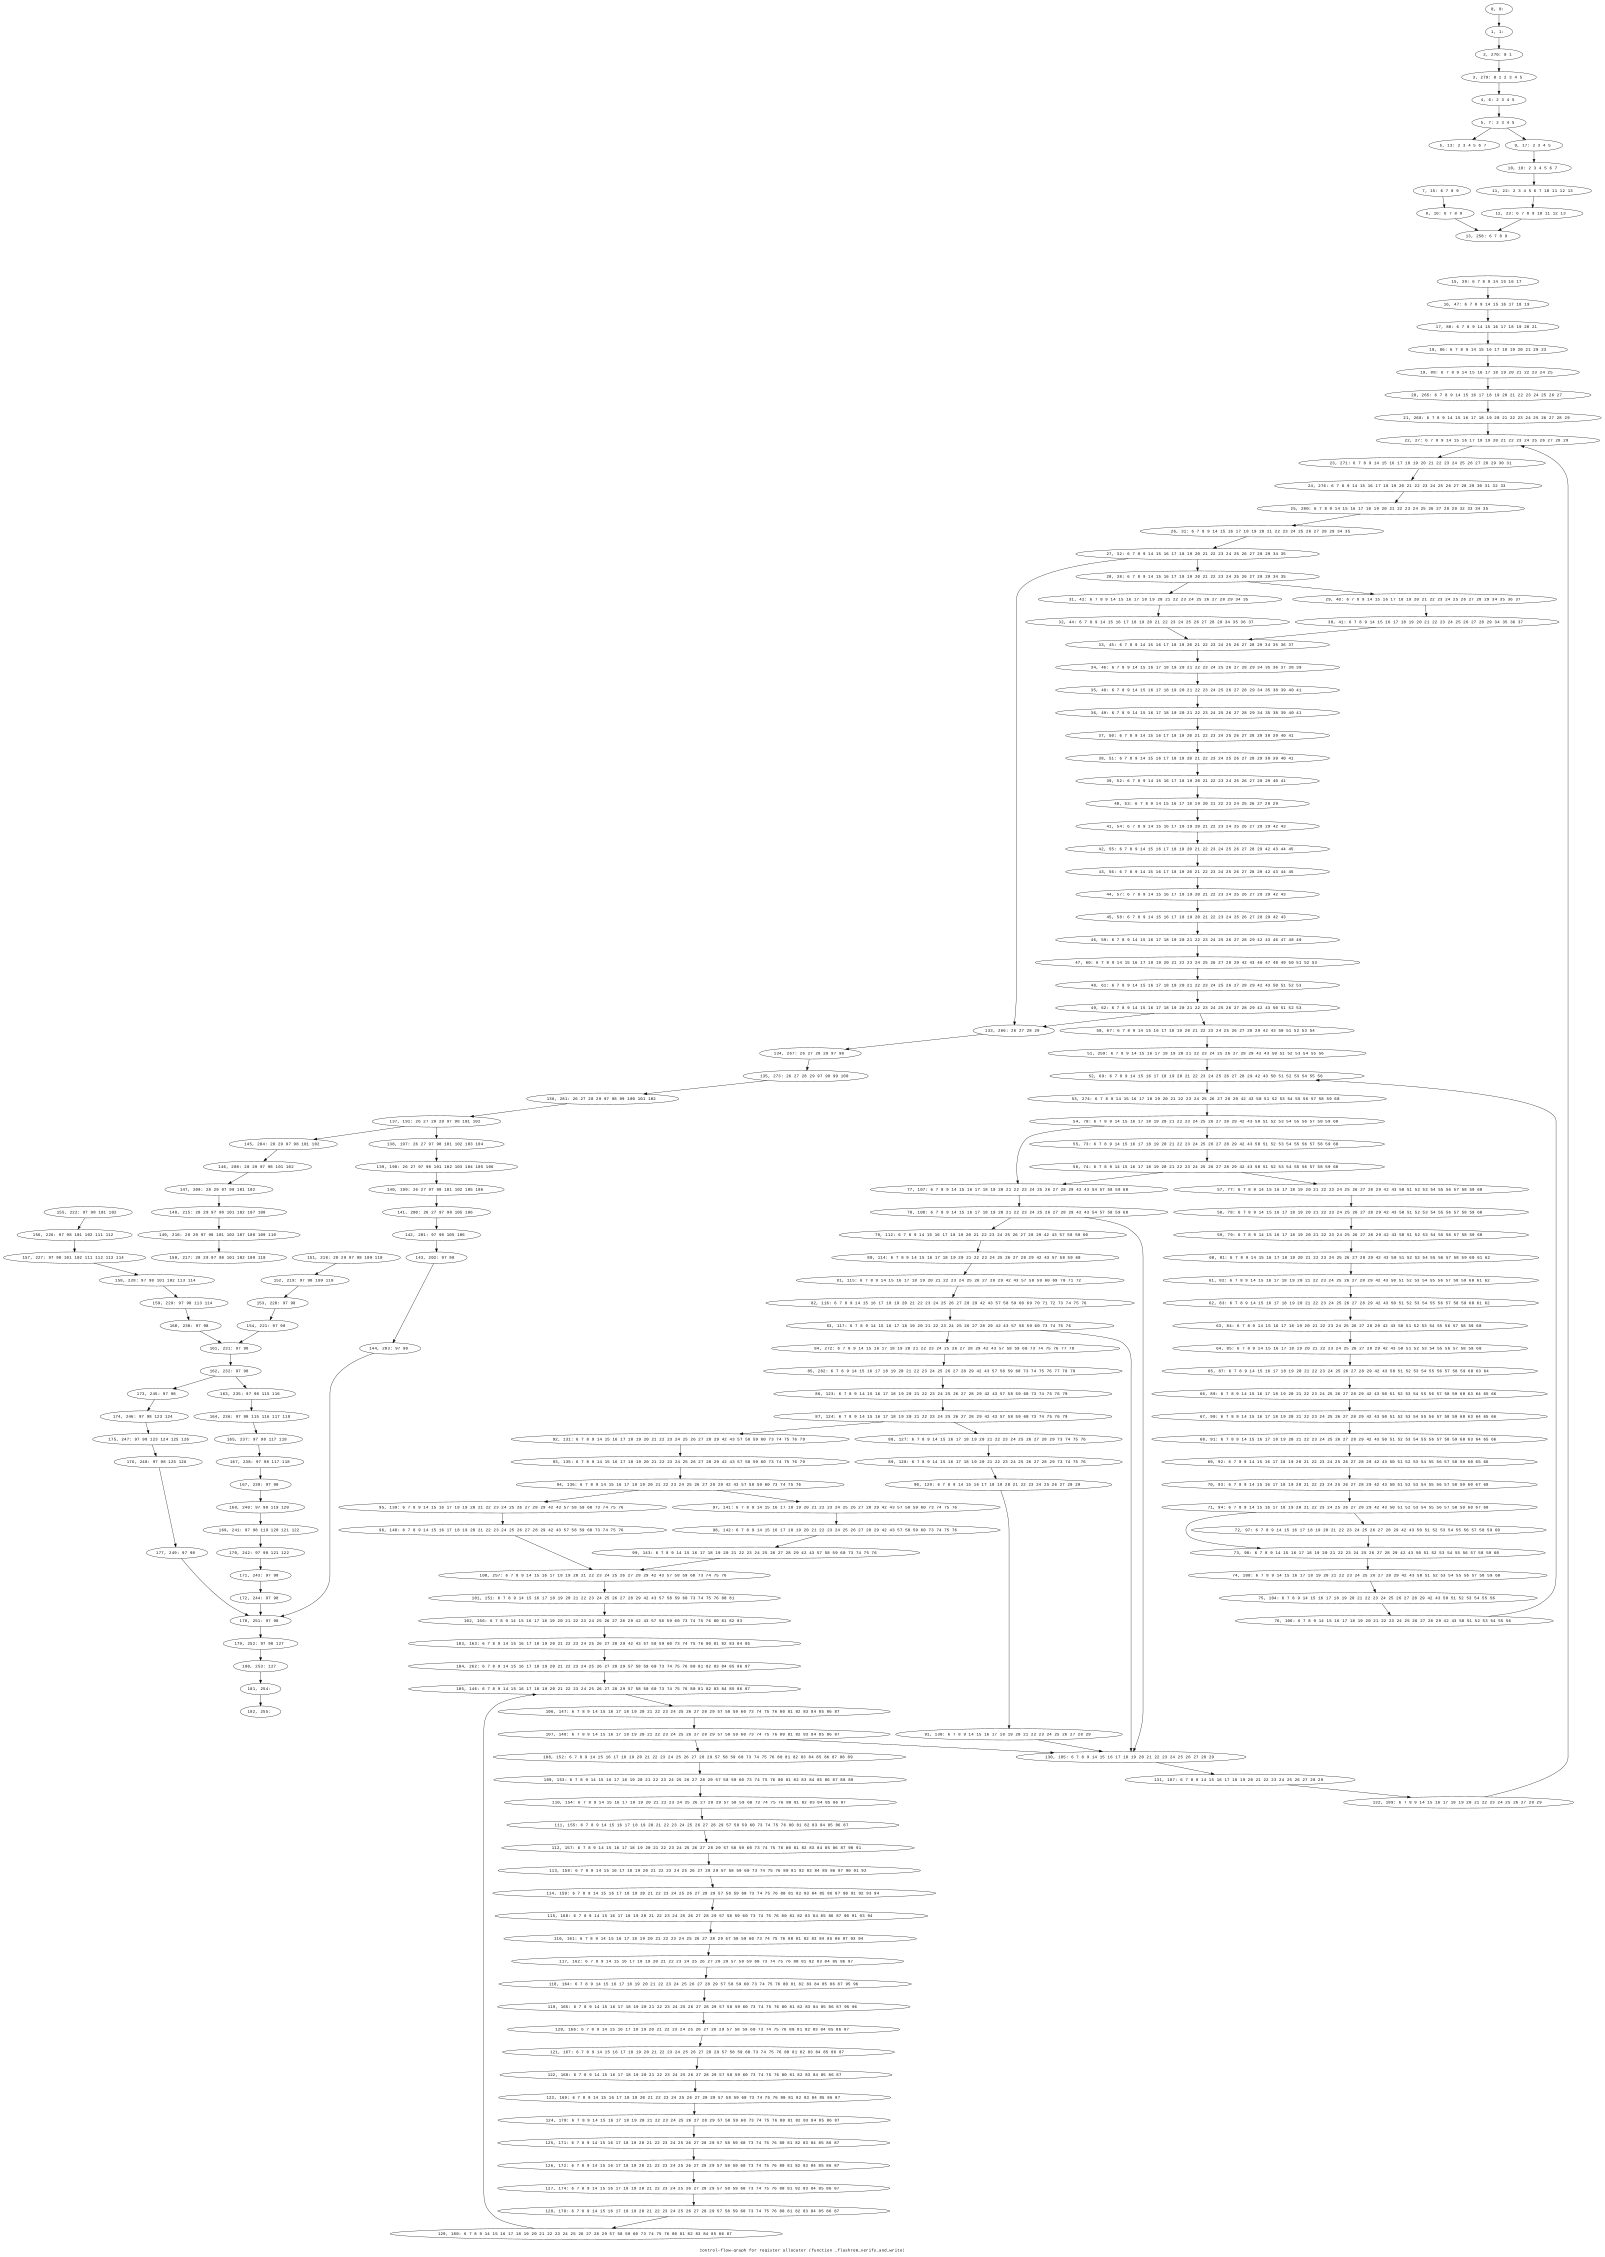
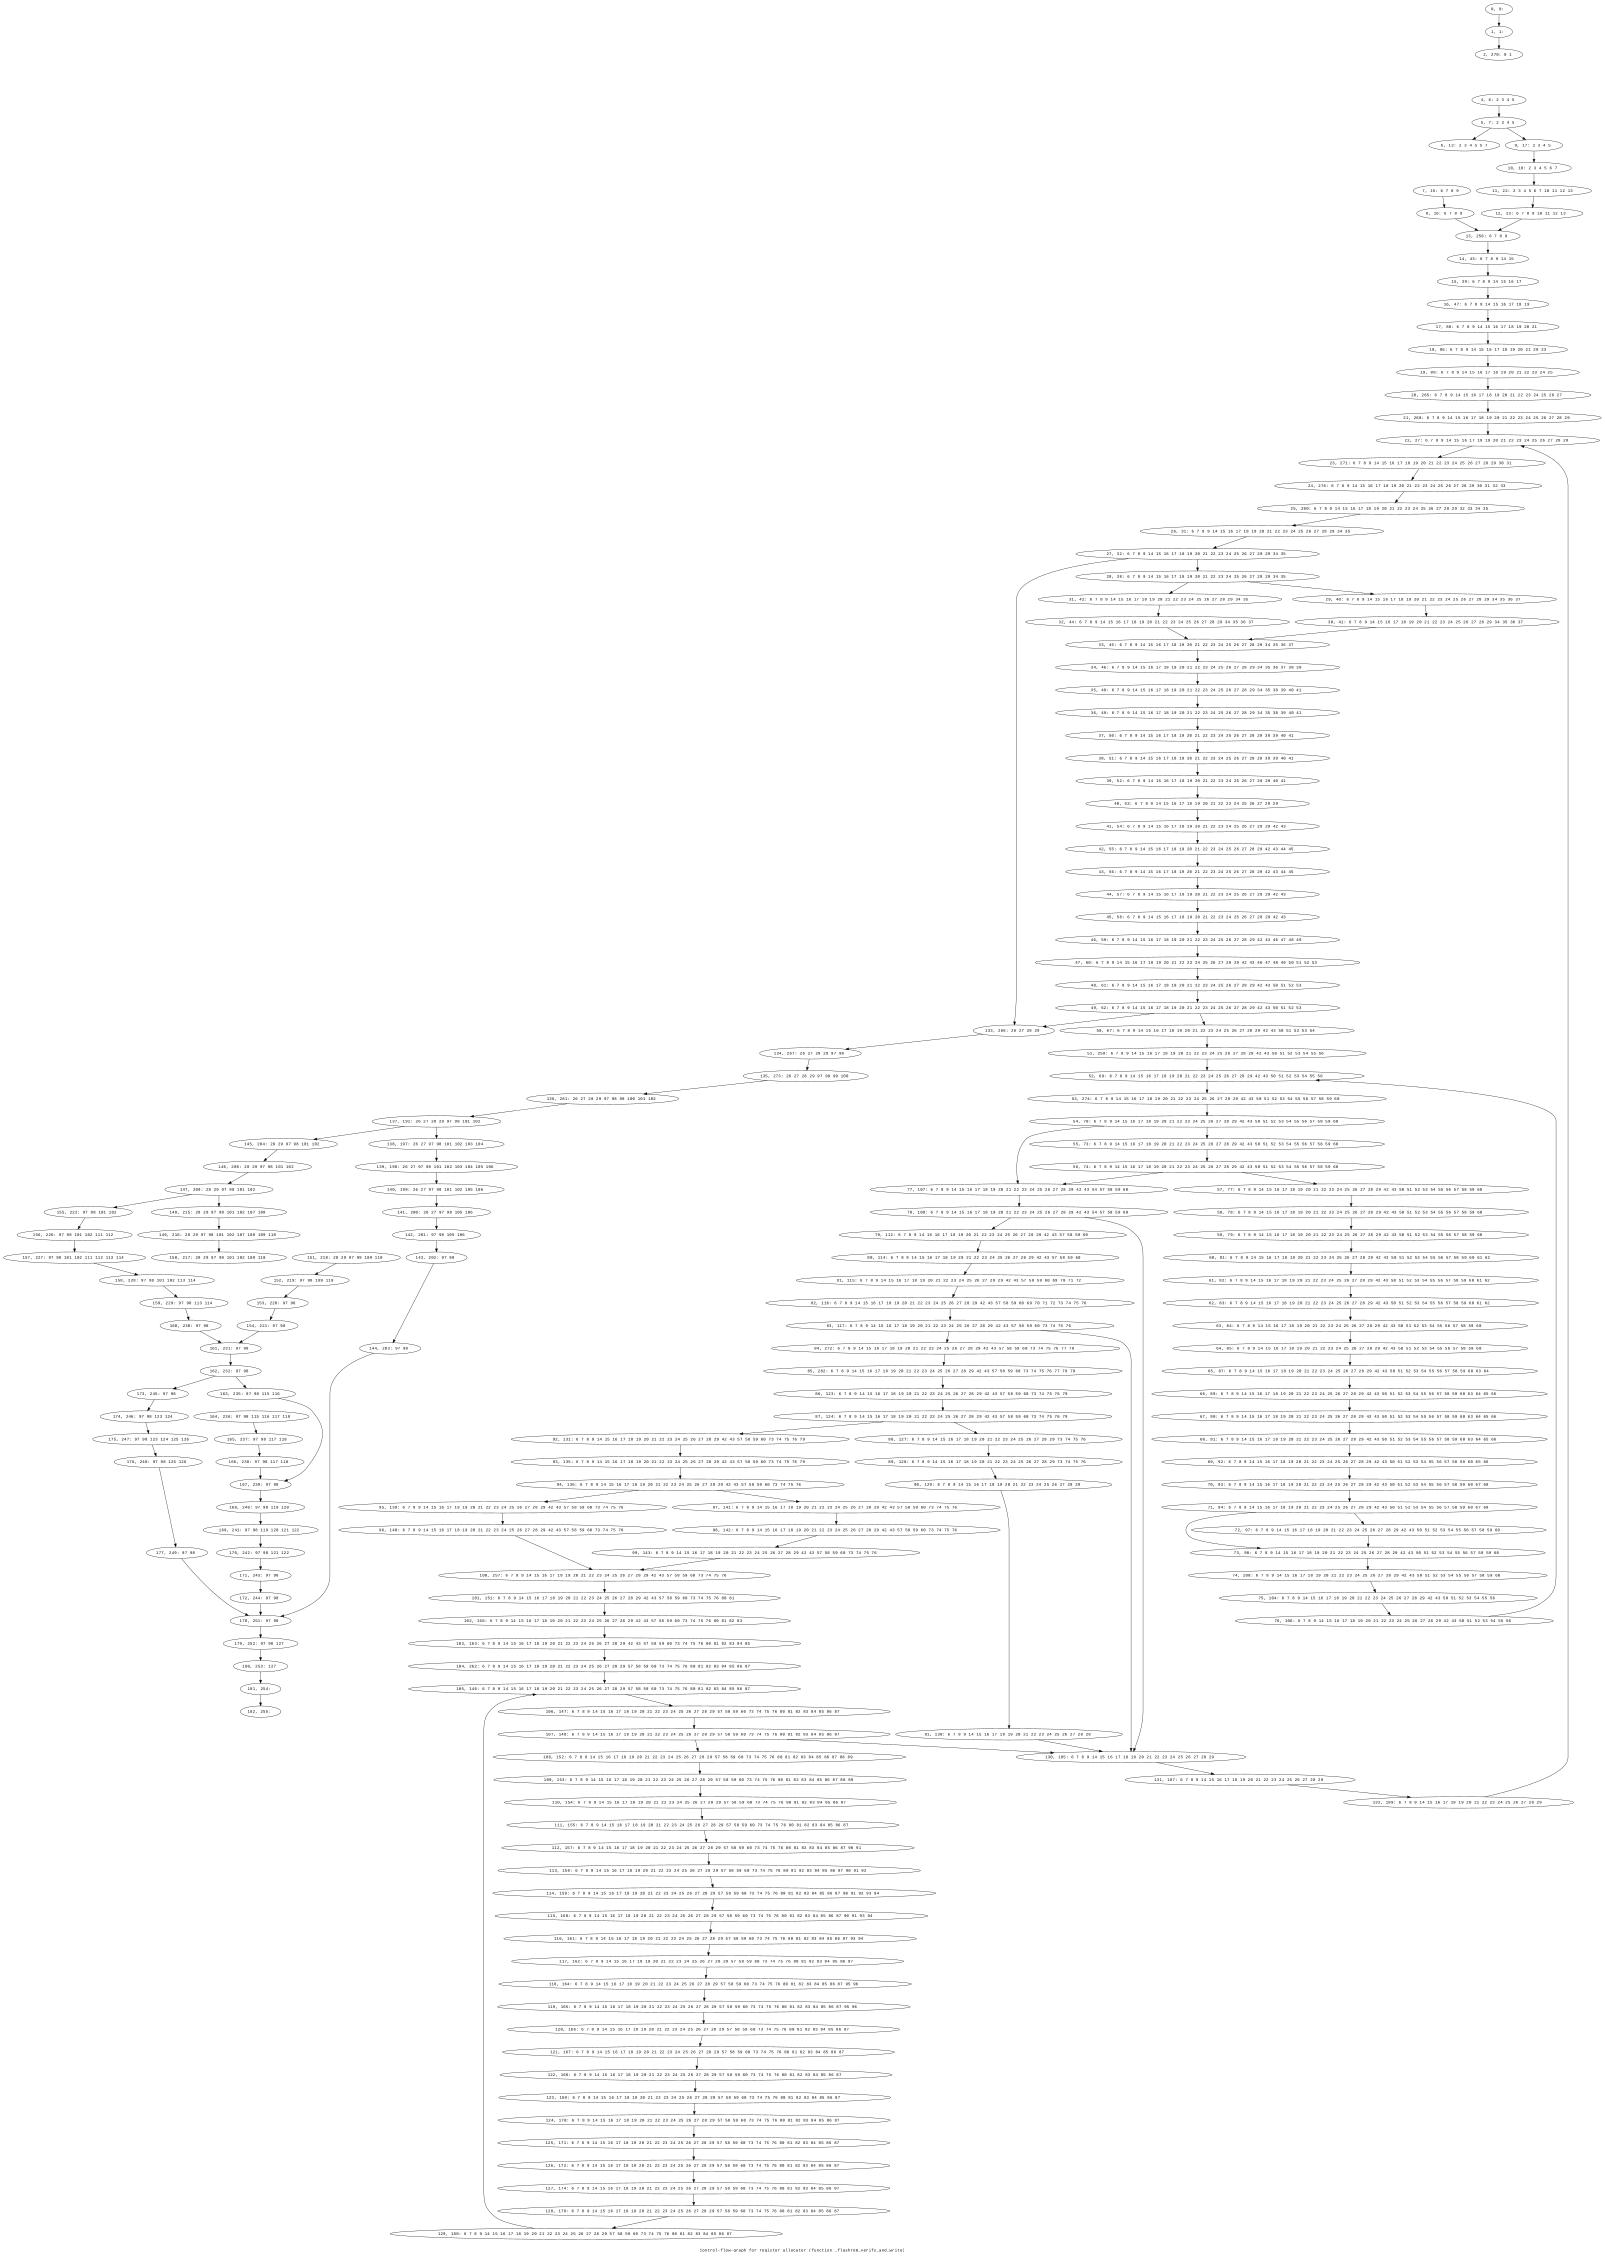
(1499, 77) -> none
(1464, 145) -> (1464, 145)
none -> (1488, 259)
none -> (154, 1201)
(251, 1404) -> (322, 1433)
(260, 1462) -> (260, 1462)
